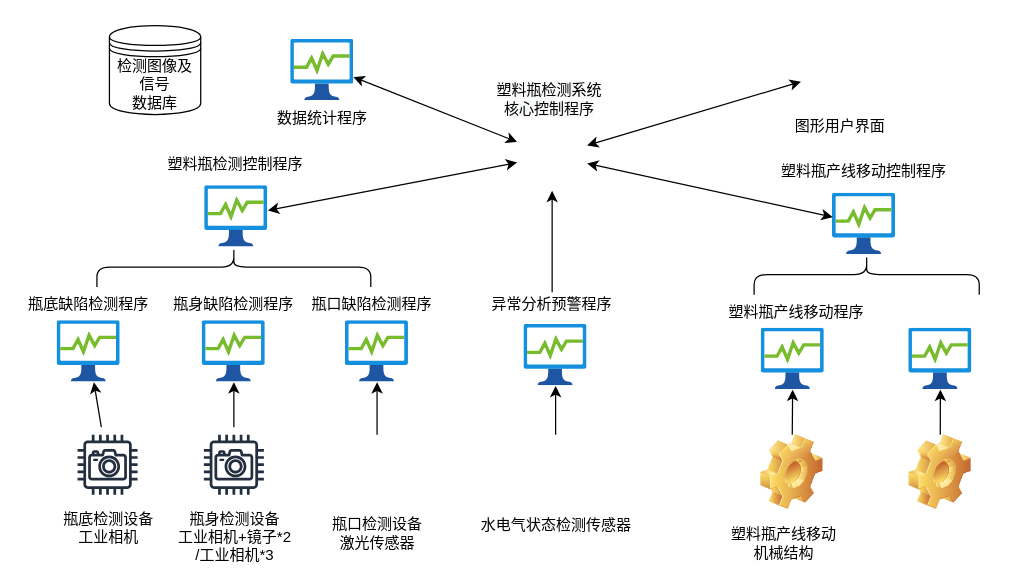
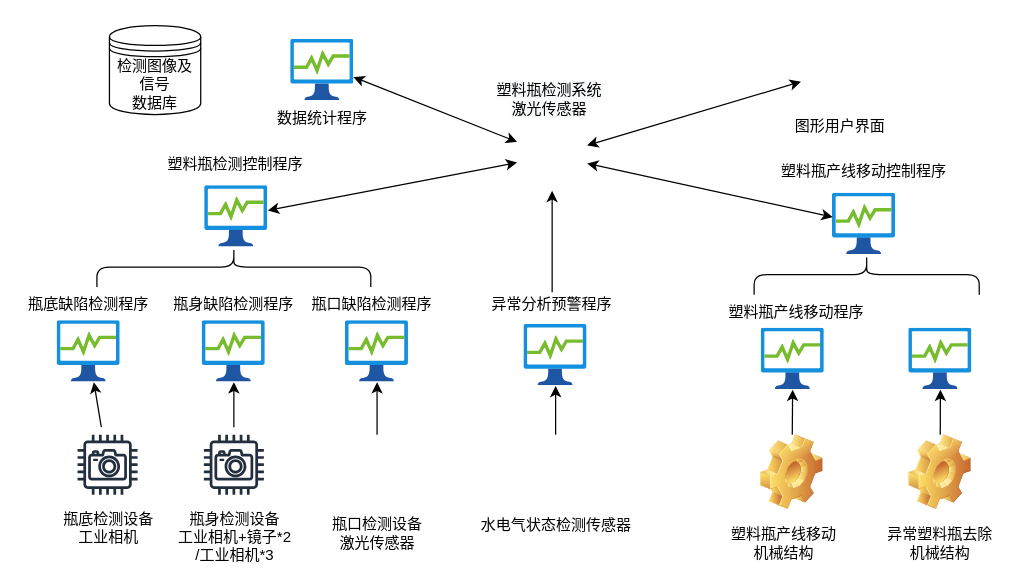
(549, 99) -> (549, 99)
none -> (940, 543)
